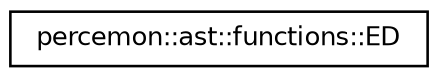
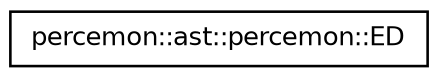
(219, 39) -> (219, 39)
